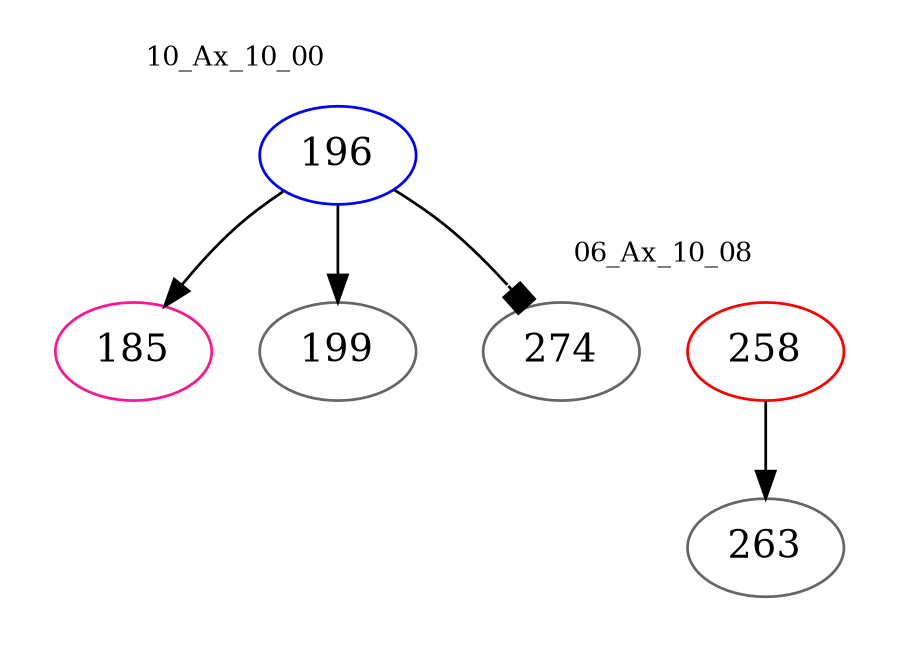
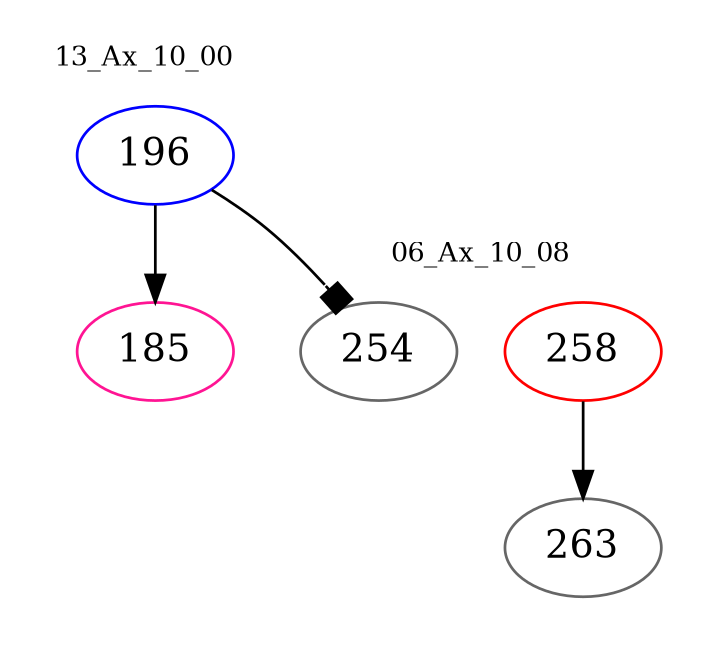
(236, 59) -> (144, 59)
(338, 352) -> none
(561, 352) -> (379, 352)
